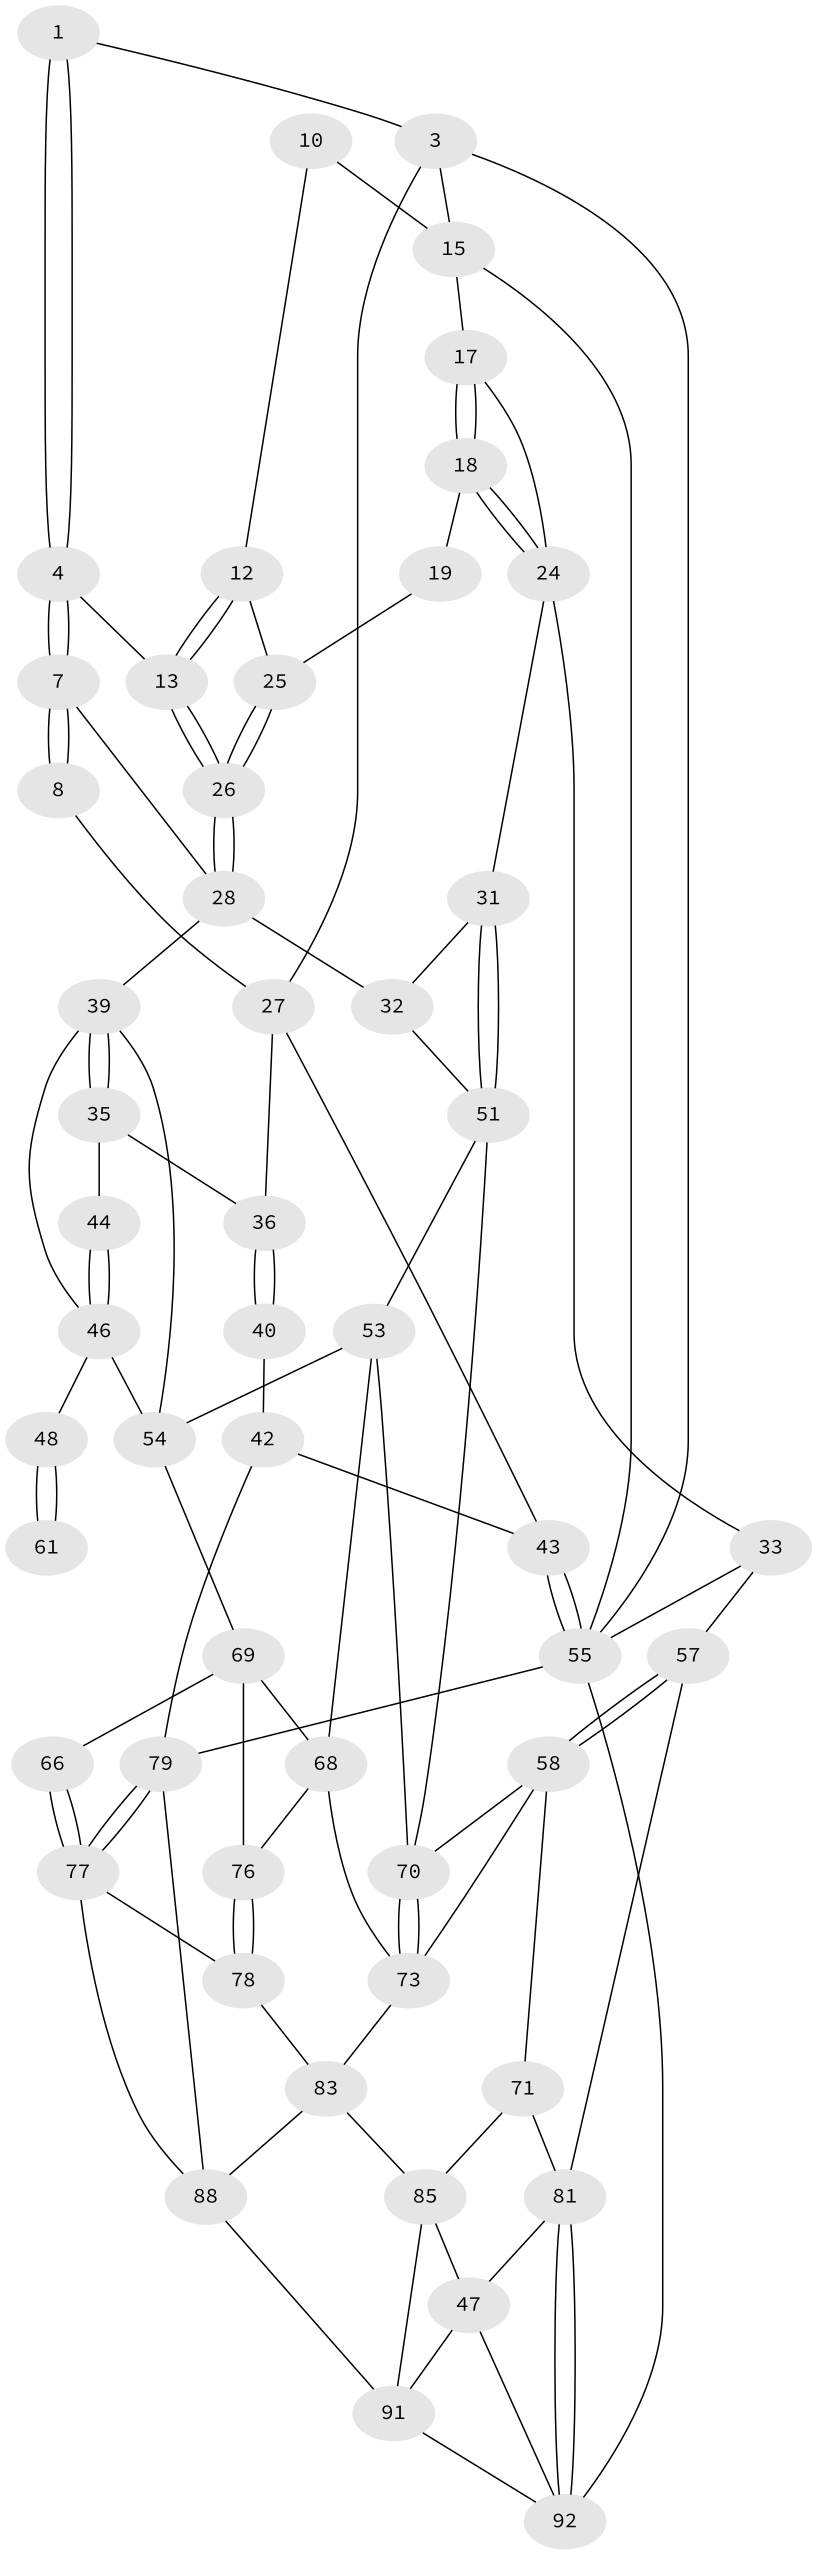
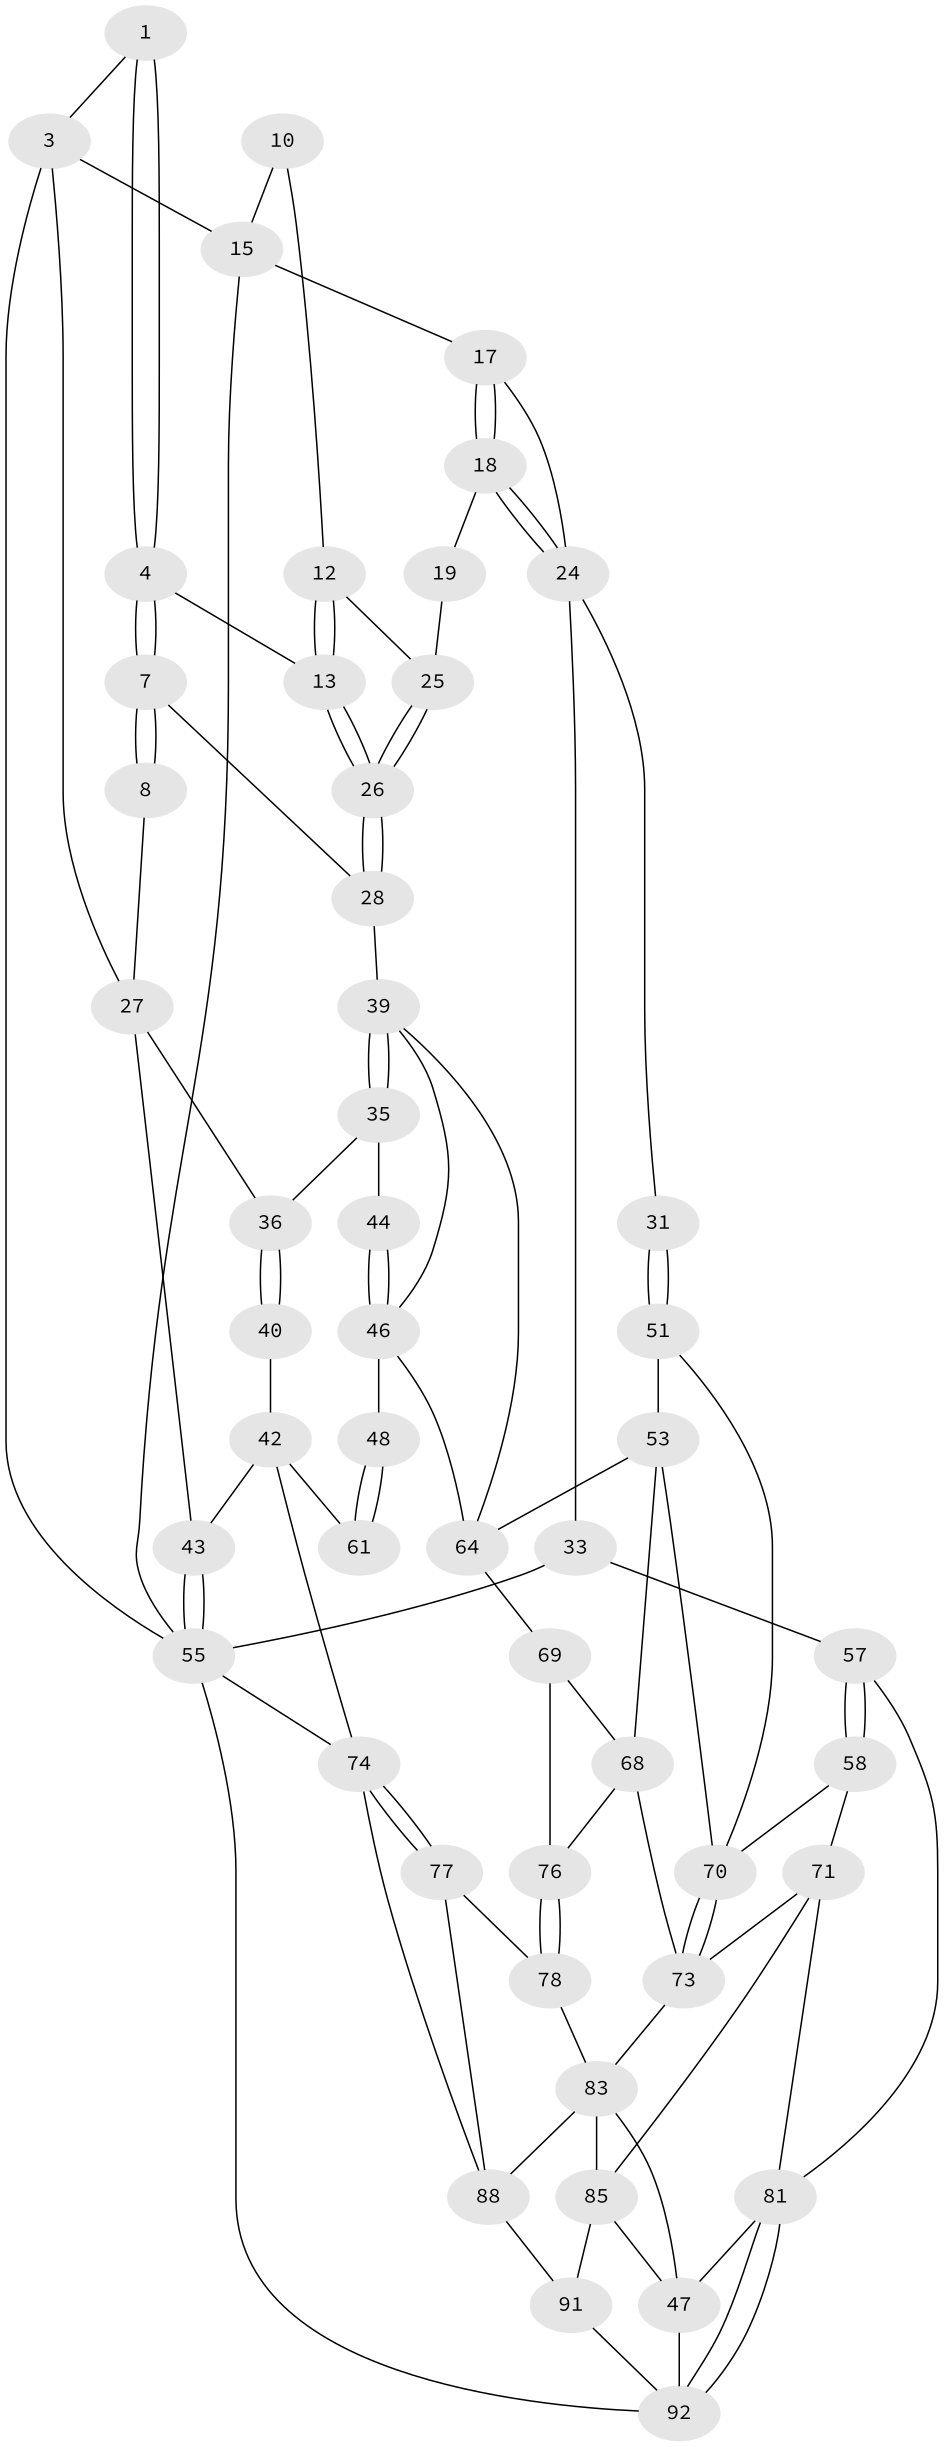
(392, 1007) -> none
(155, 1440) -> (467, 1548)
none -> (315, 1494)
(53, 1764) -> none
(161, 1764) -> (359, 1764)
(480, 1873) -> (754, 1927)
(431, 2359) -> (658, 2191)
